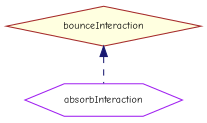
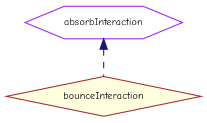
(104, 70) -> (104, 63)
